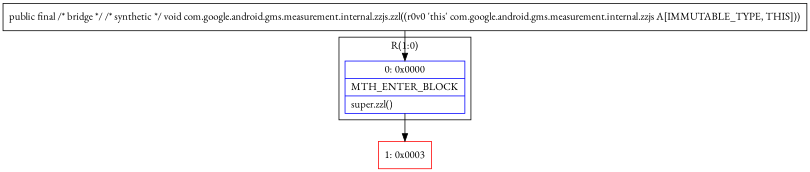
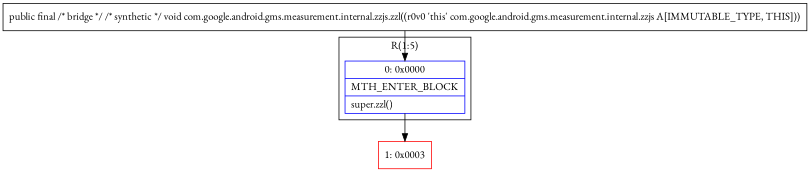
(405, 46) -> (405, 46)
